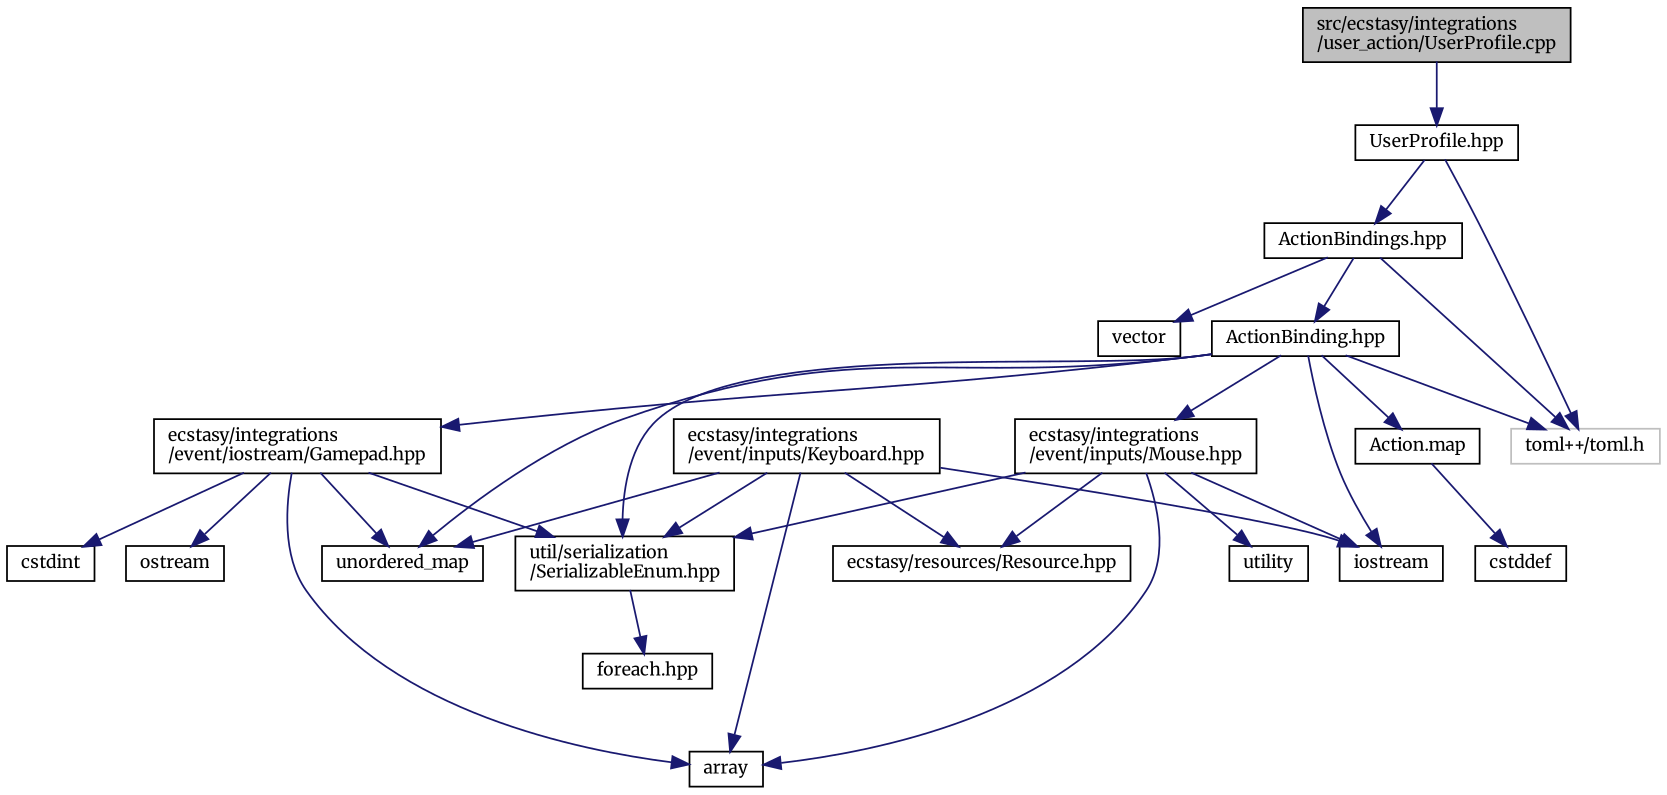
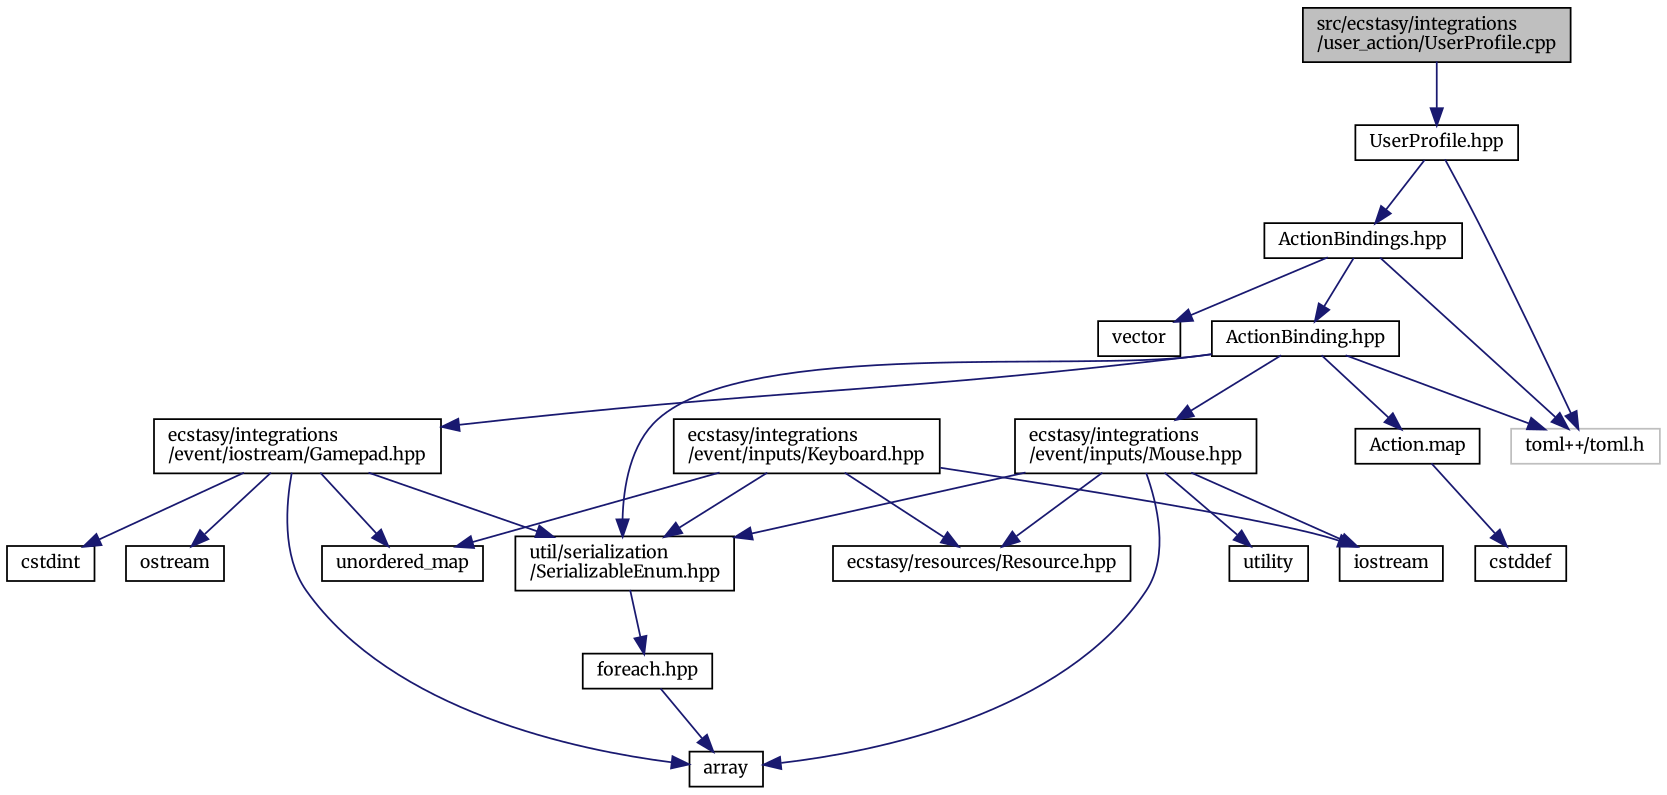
(624, 419) -> none
(1331, 447) -> none
(768, 604) -> (681, 713)
